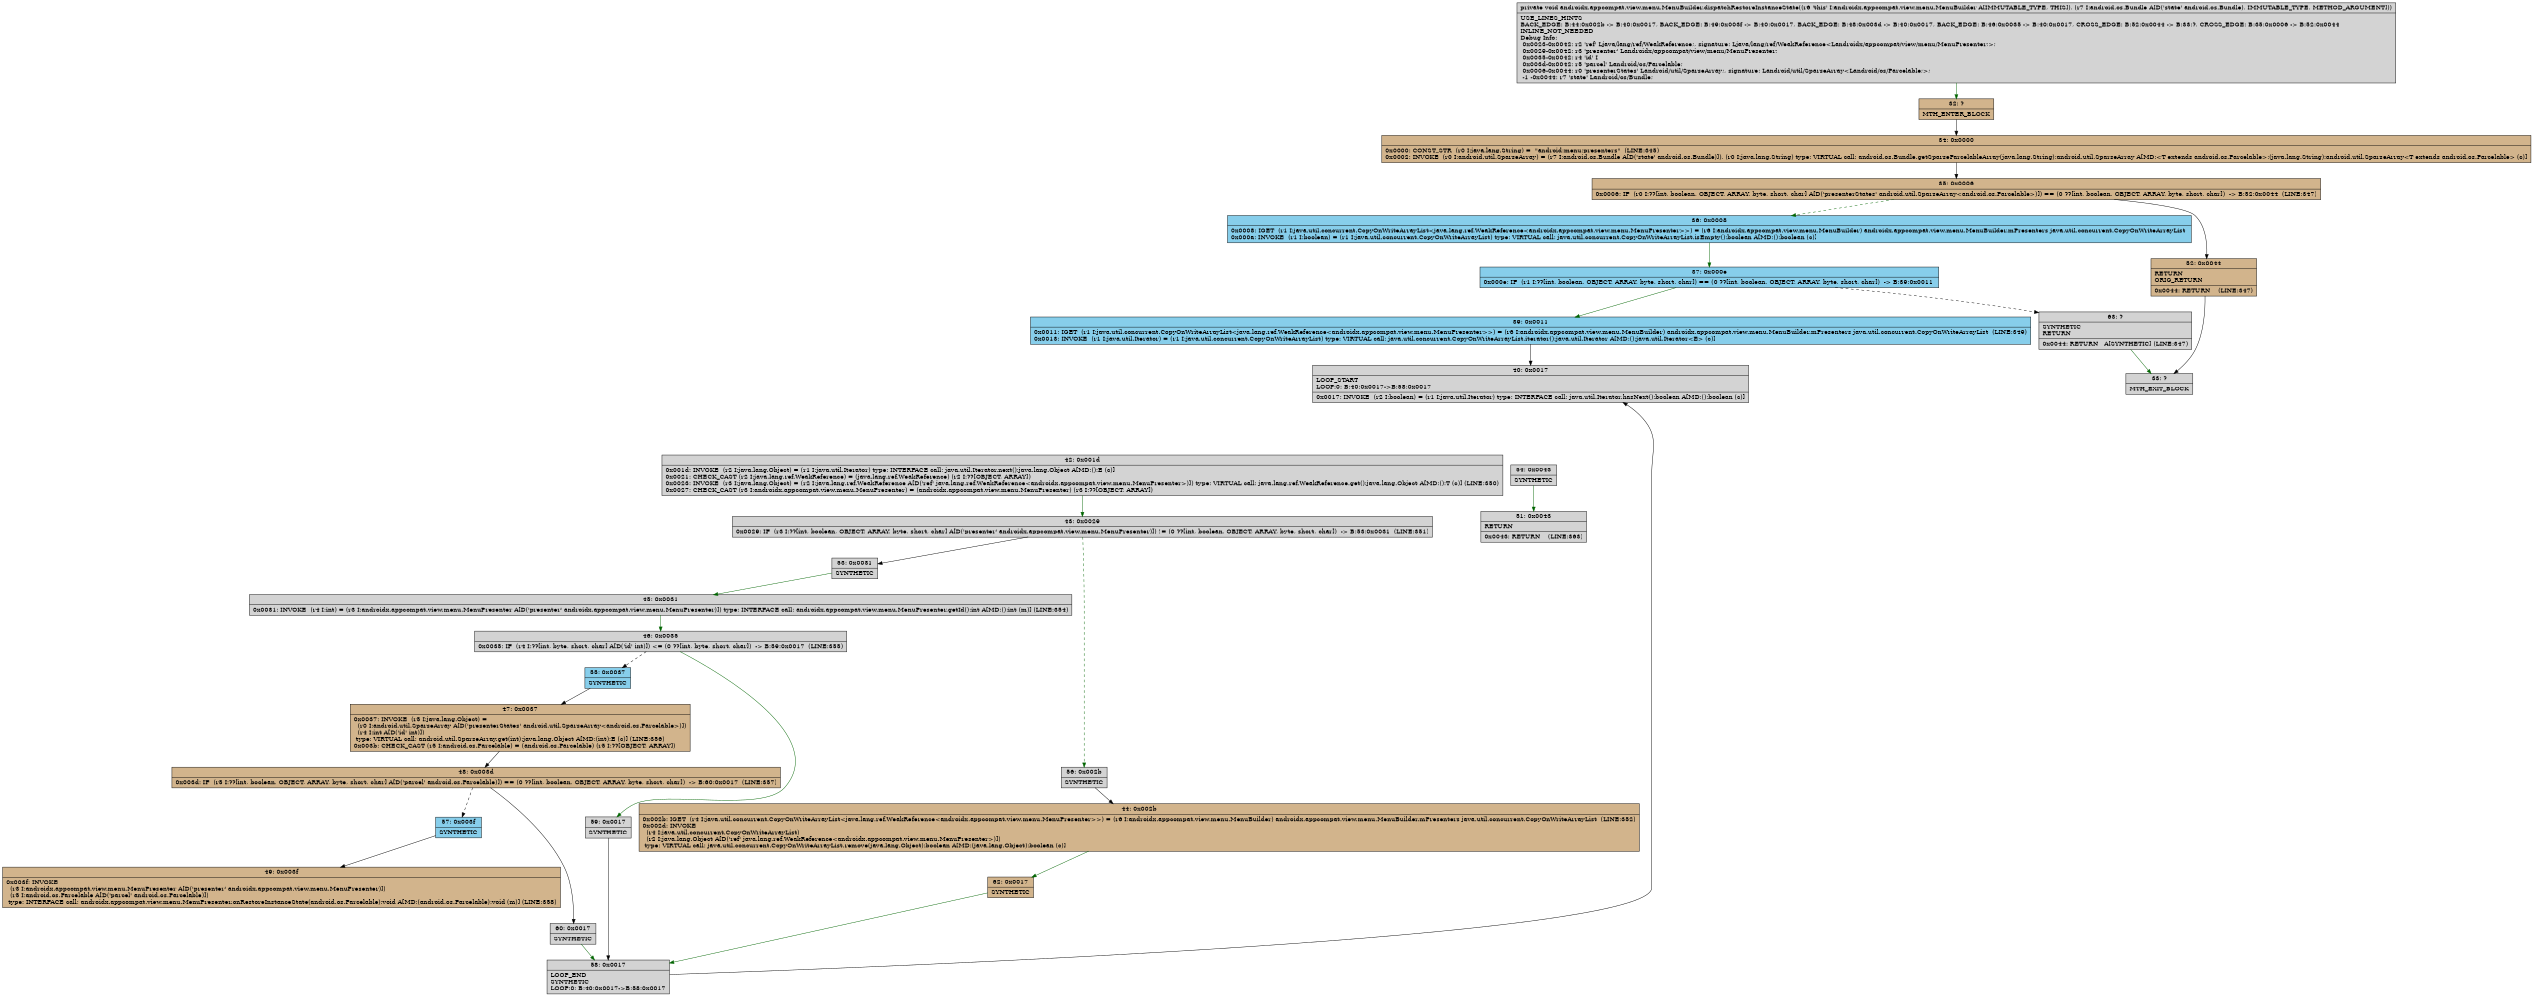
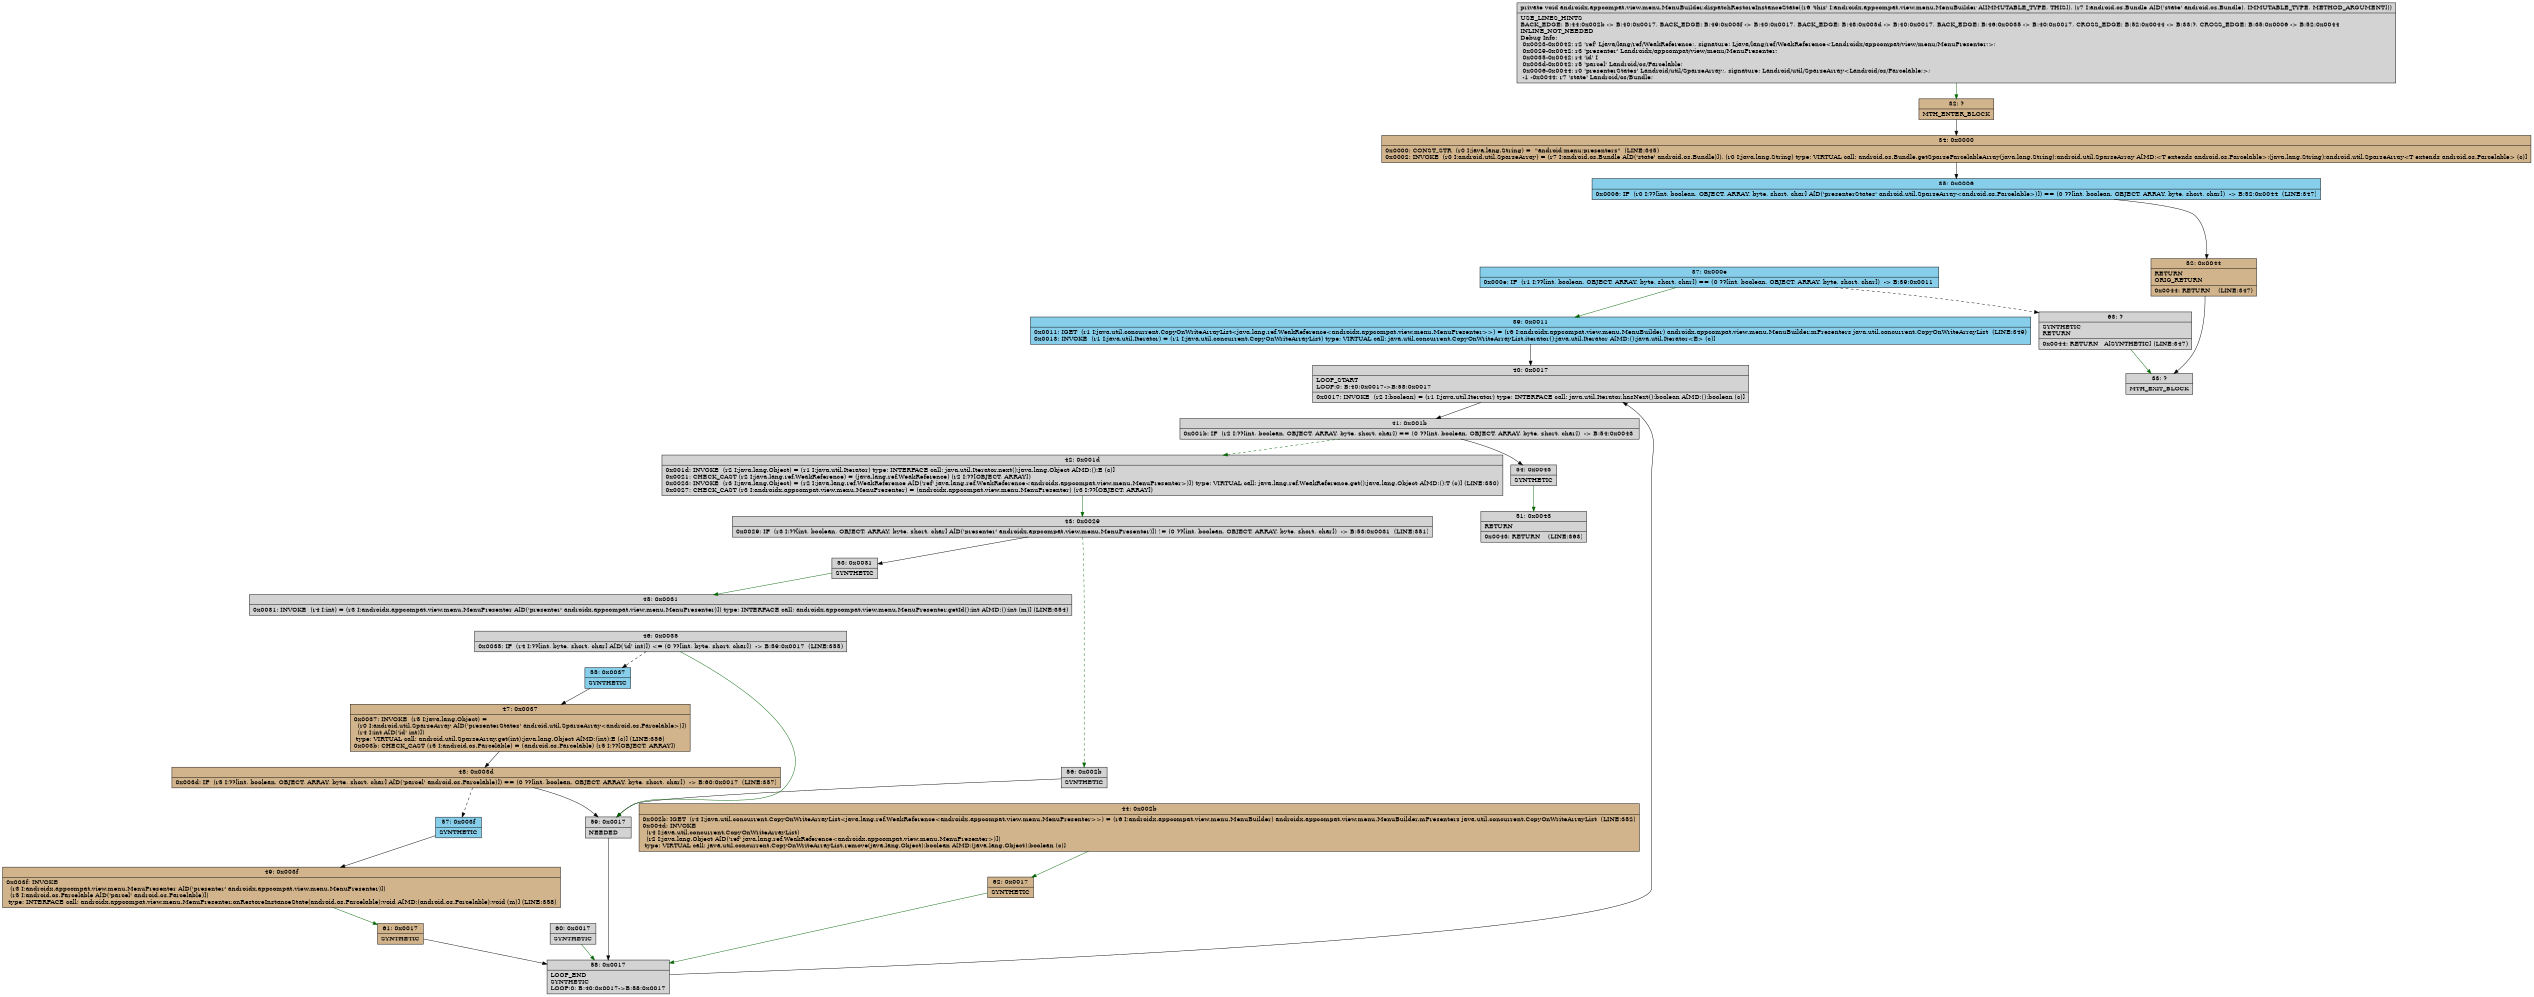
(1956, 189) -> (1956, 189)
(1709, 229) -> none
none -> (1410, 429)
(661, 621) -> none
(1102, 794) -> (839, 789)
(671, 826) -> (671, 826)
(608, 833) -> (604, 833)
(549, 843) -> (566, 798)
none -> (400, 934)
